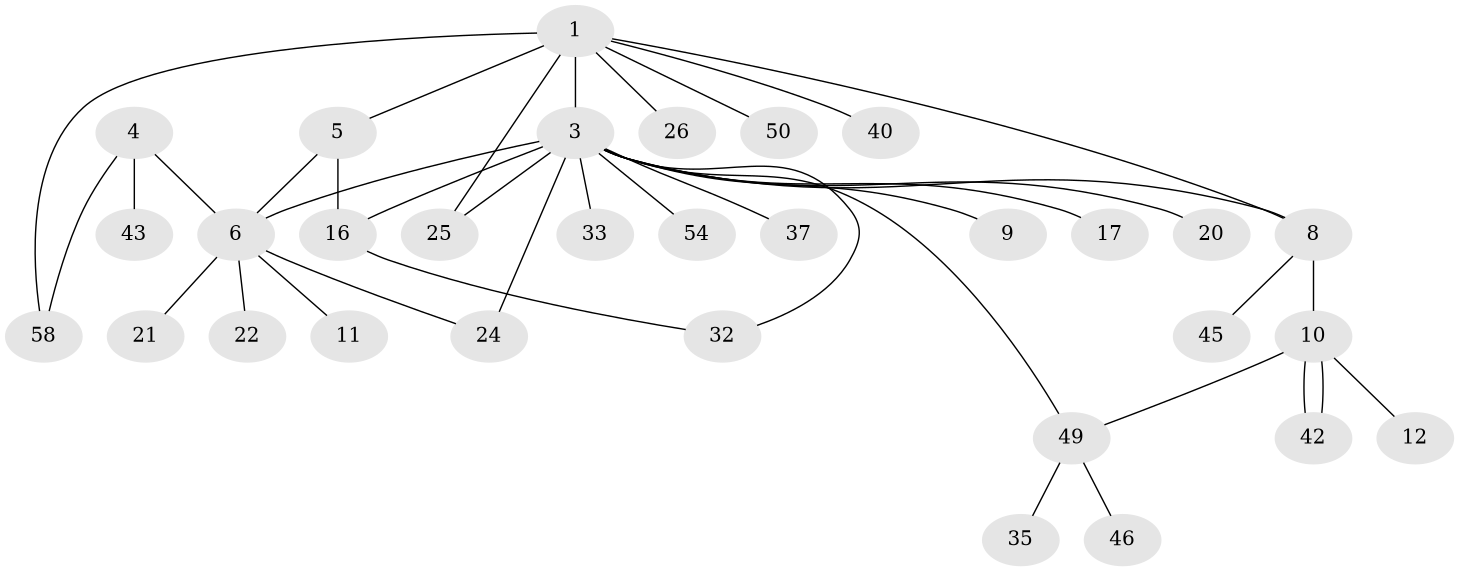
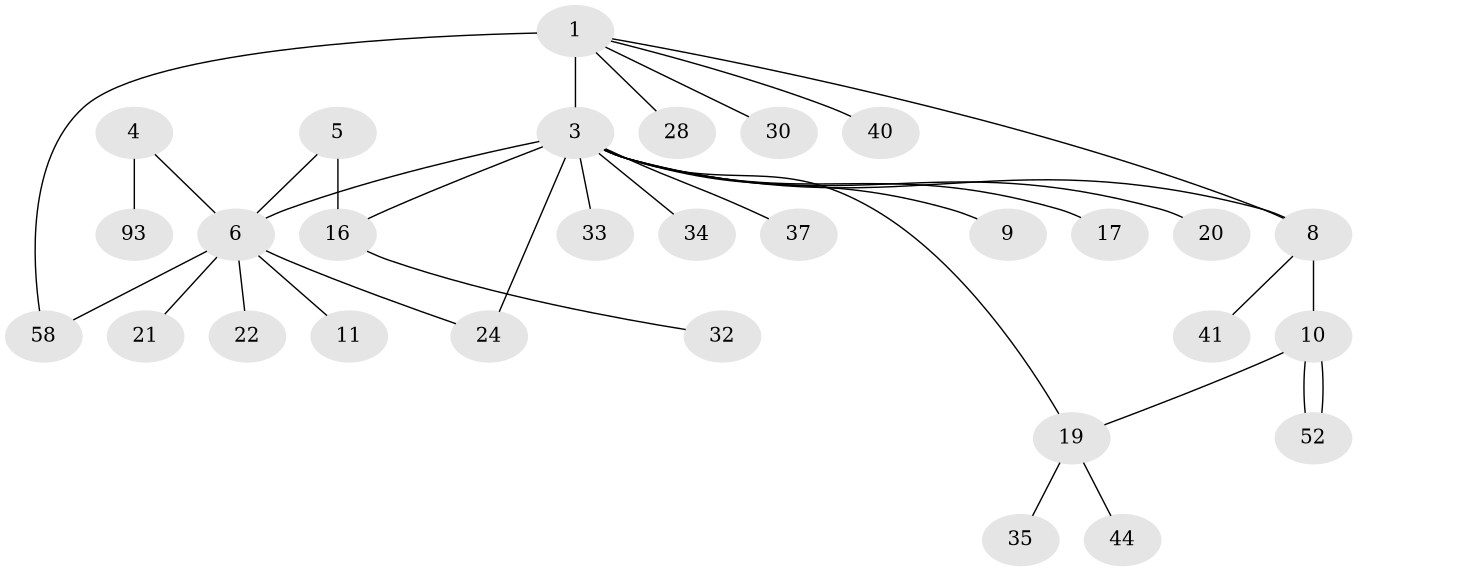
(457, 82) -> none
(677, 133) -> (677, 133)
(779, 133) -> (779, 133)
(796, 171) -> none
(74, 230) -> (140, 286)
(134, 235) -> (134, 235)
(440, 235) -> none
(697, 235) -> (697, 235)
(1212, 337) -> (1212, 337)
(1072, 438) -> (1072, 438)
(1314, 438) -> (1314, 438)
(1415, 438) -> none
(1123, 540) -> (1123, 540)
